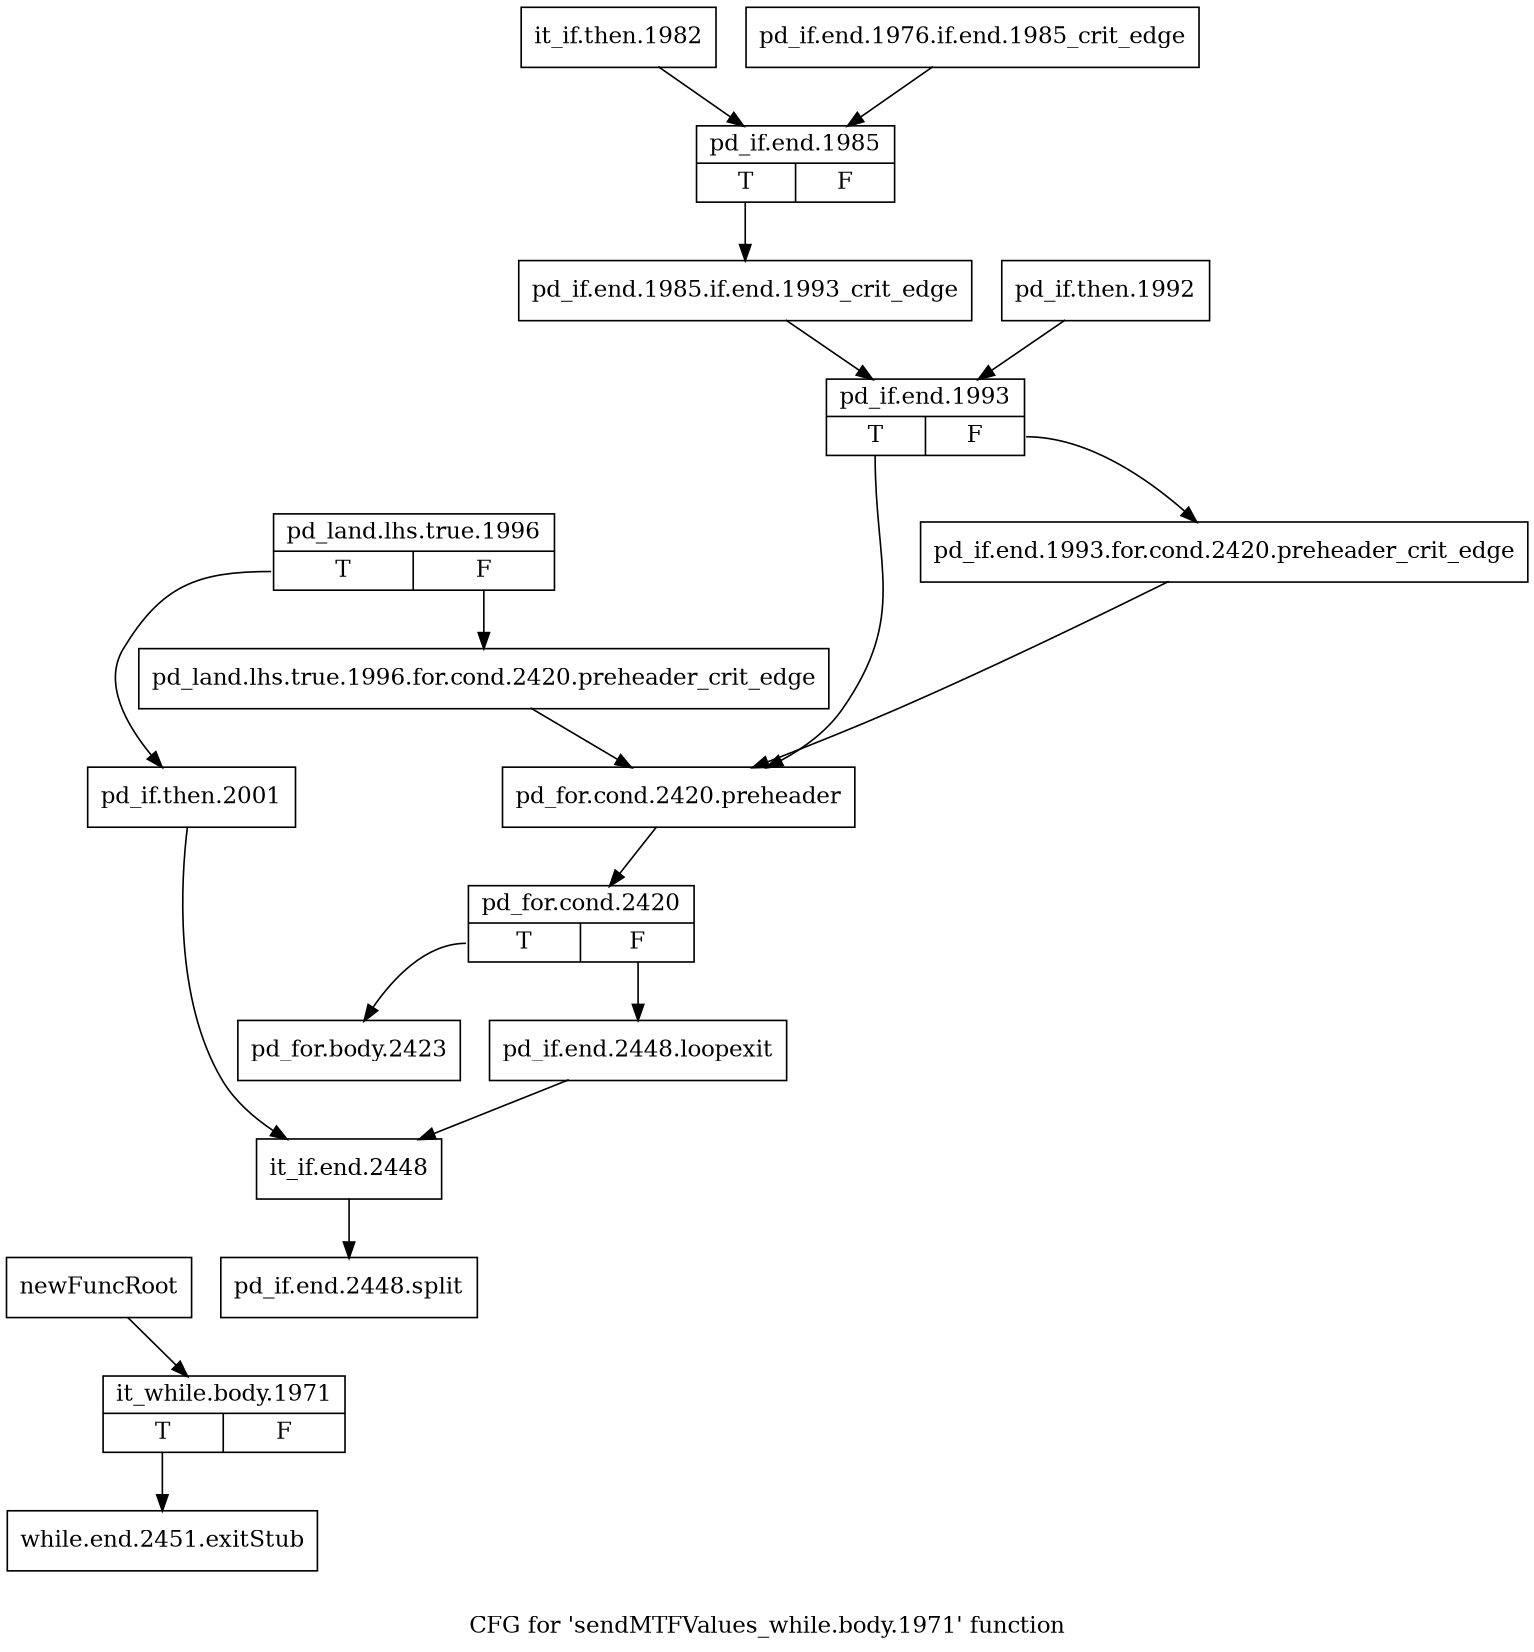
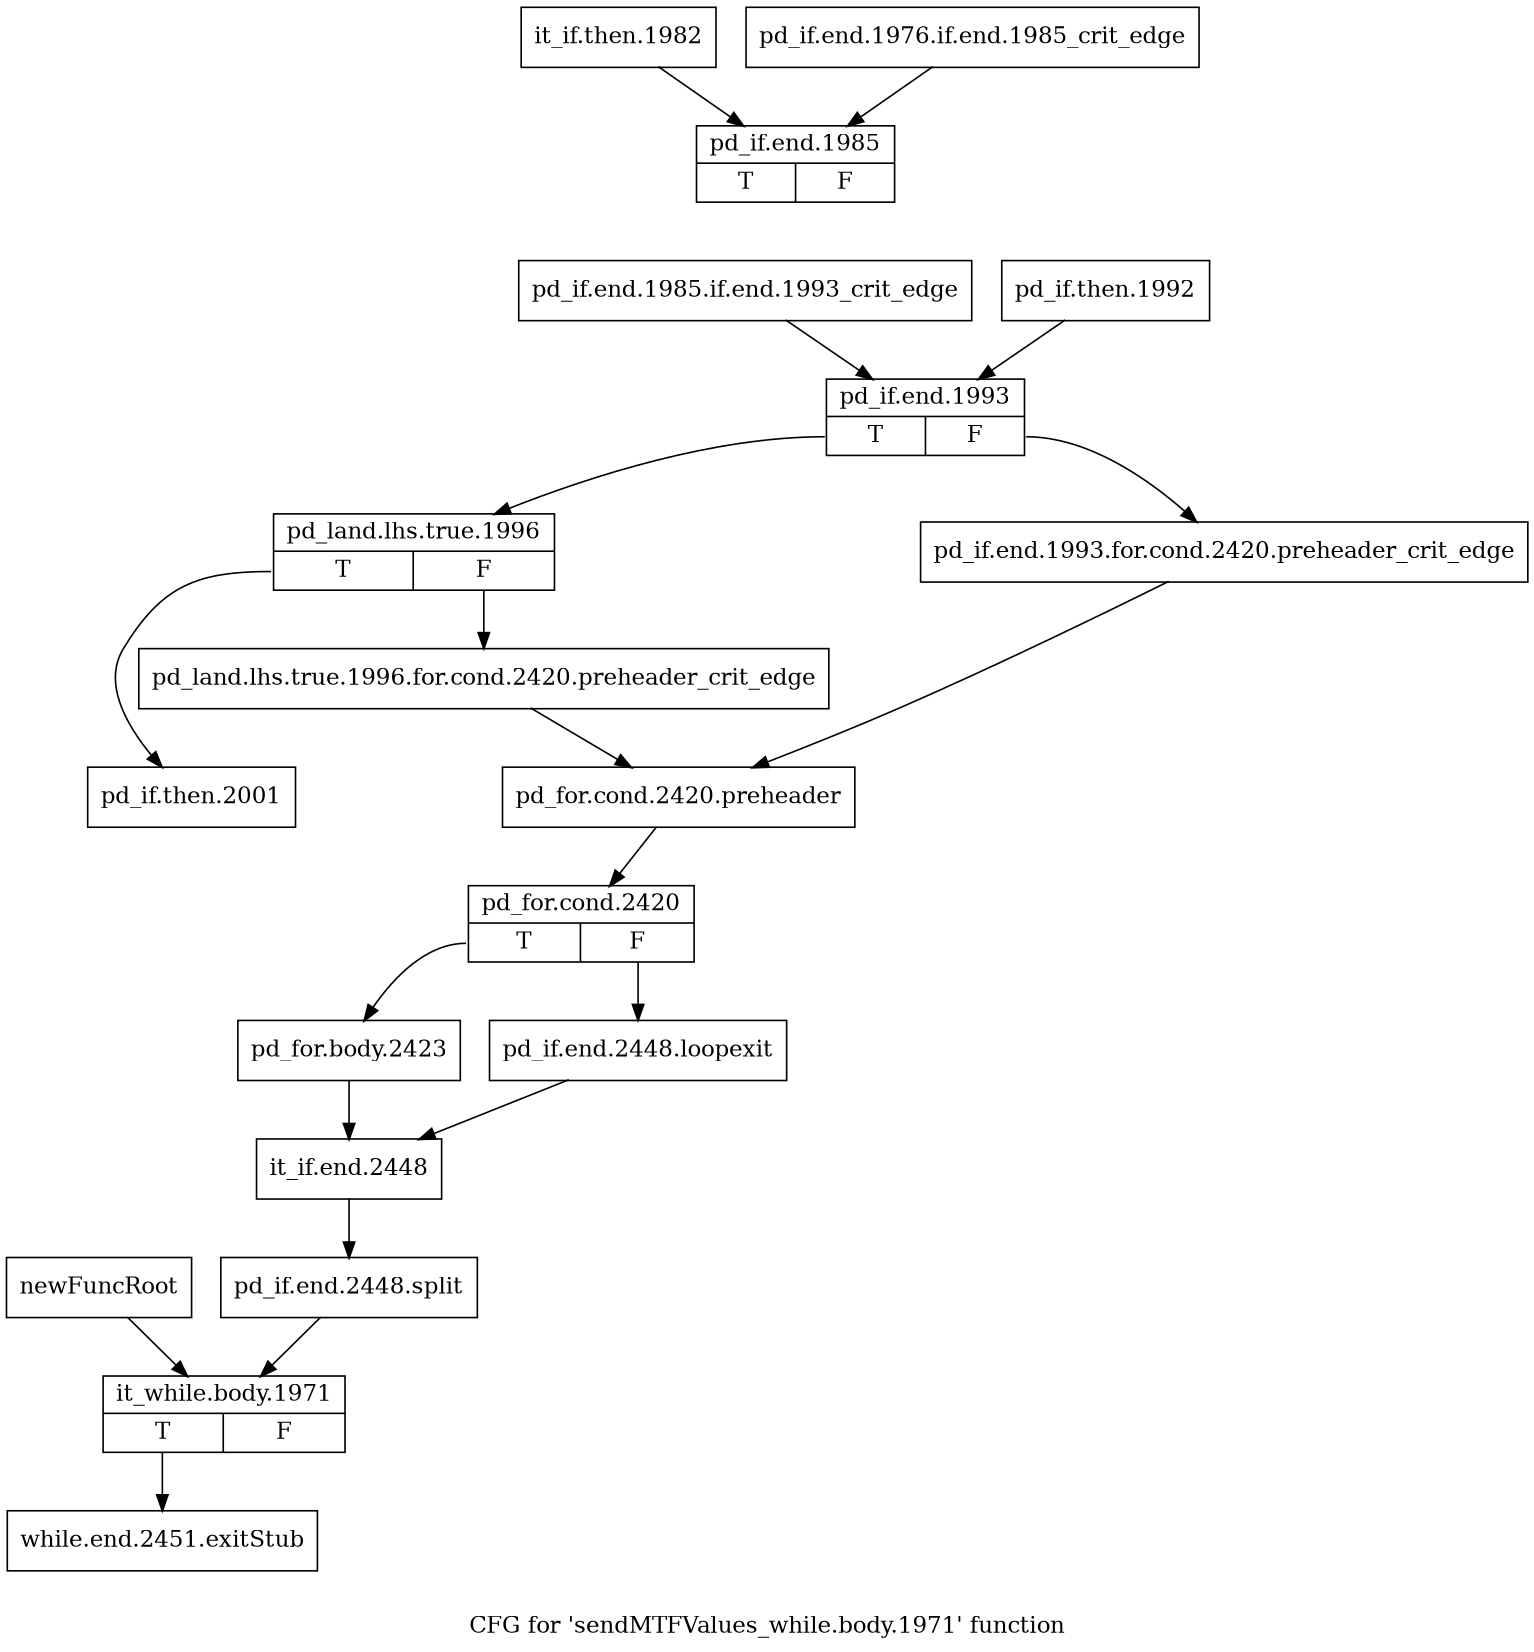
(745, 223) -> none
(879, 627) -> (664, 459)
(191, 992) -> (349, 1102)
none -> (296, 1341)
